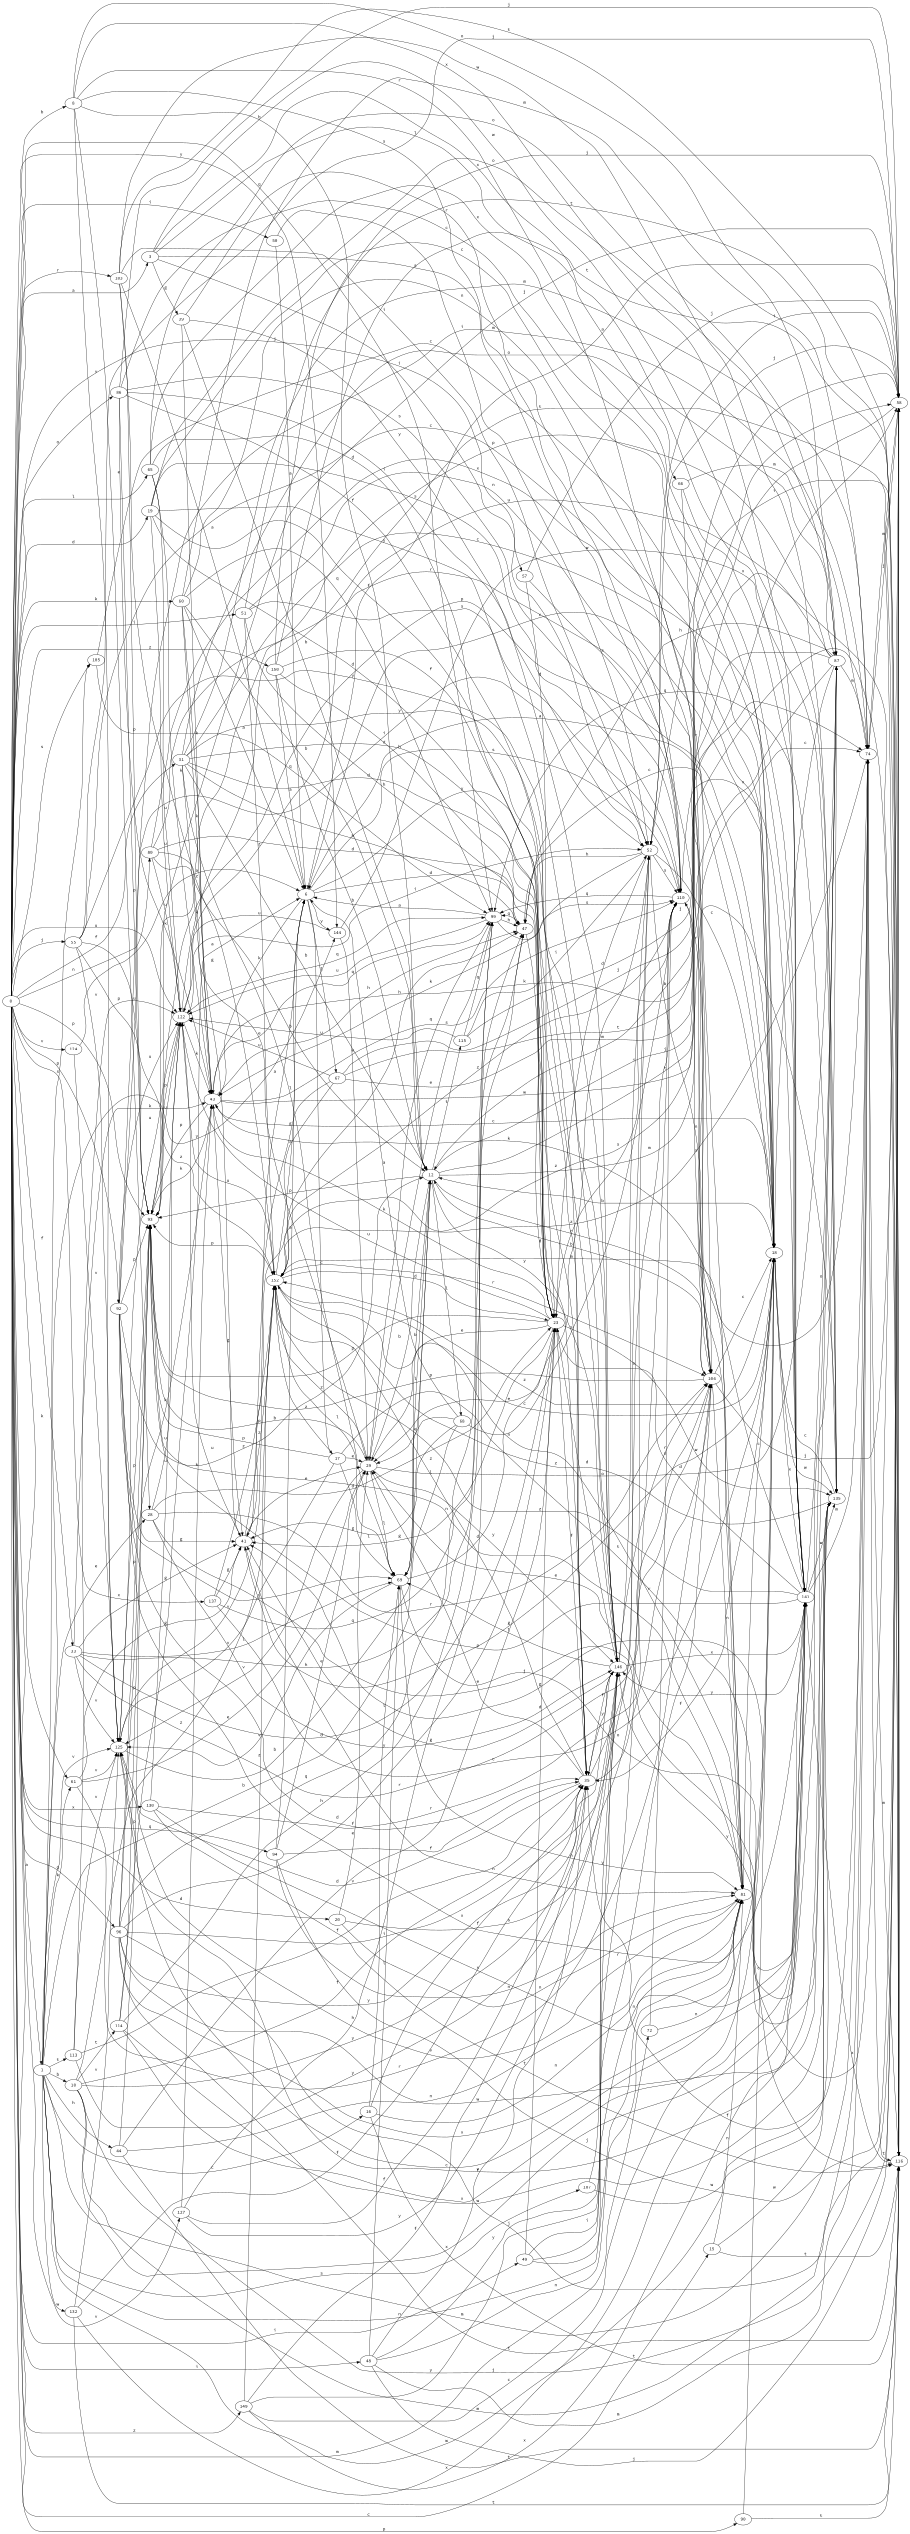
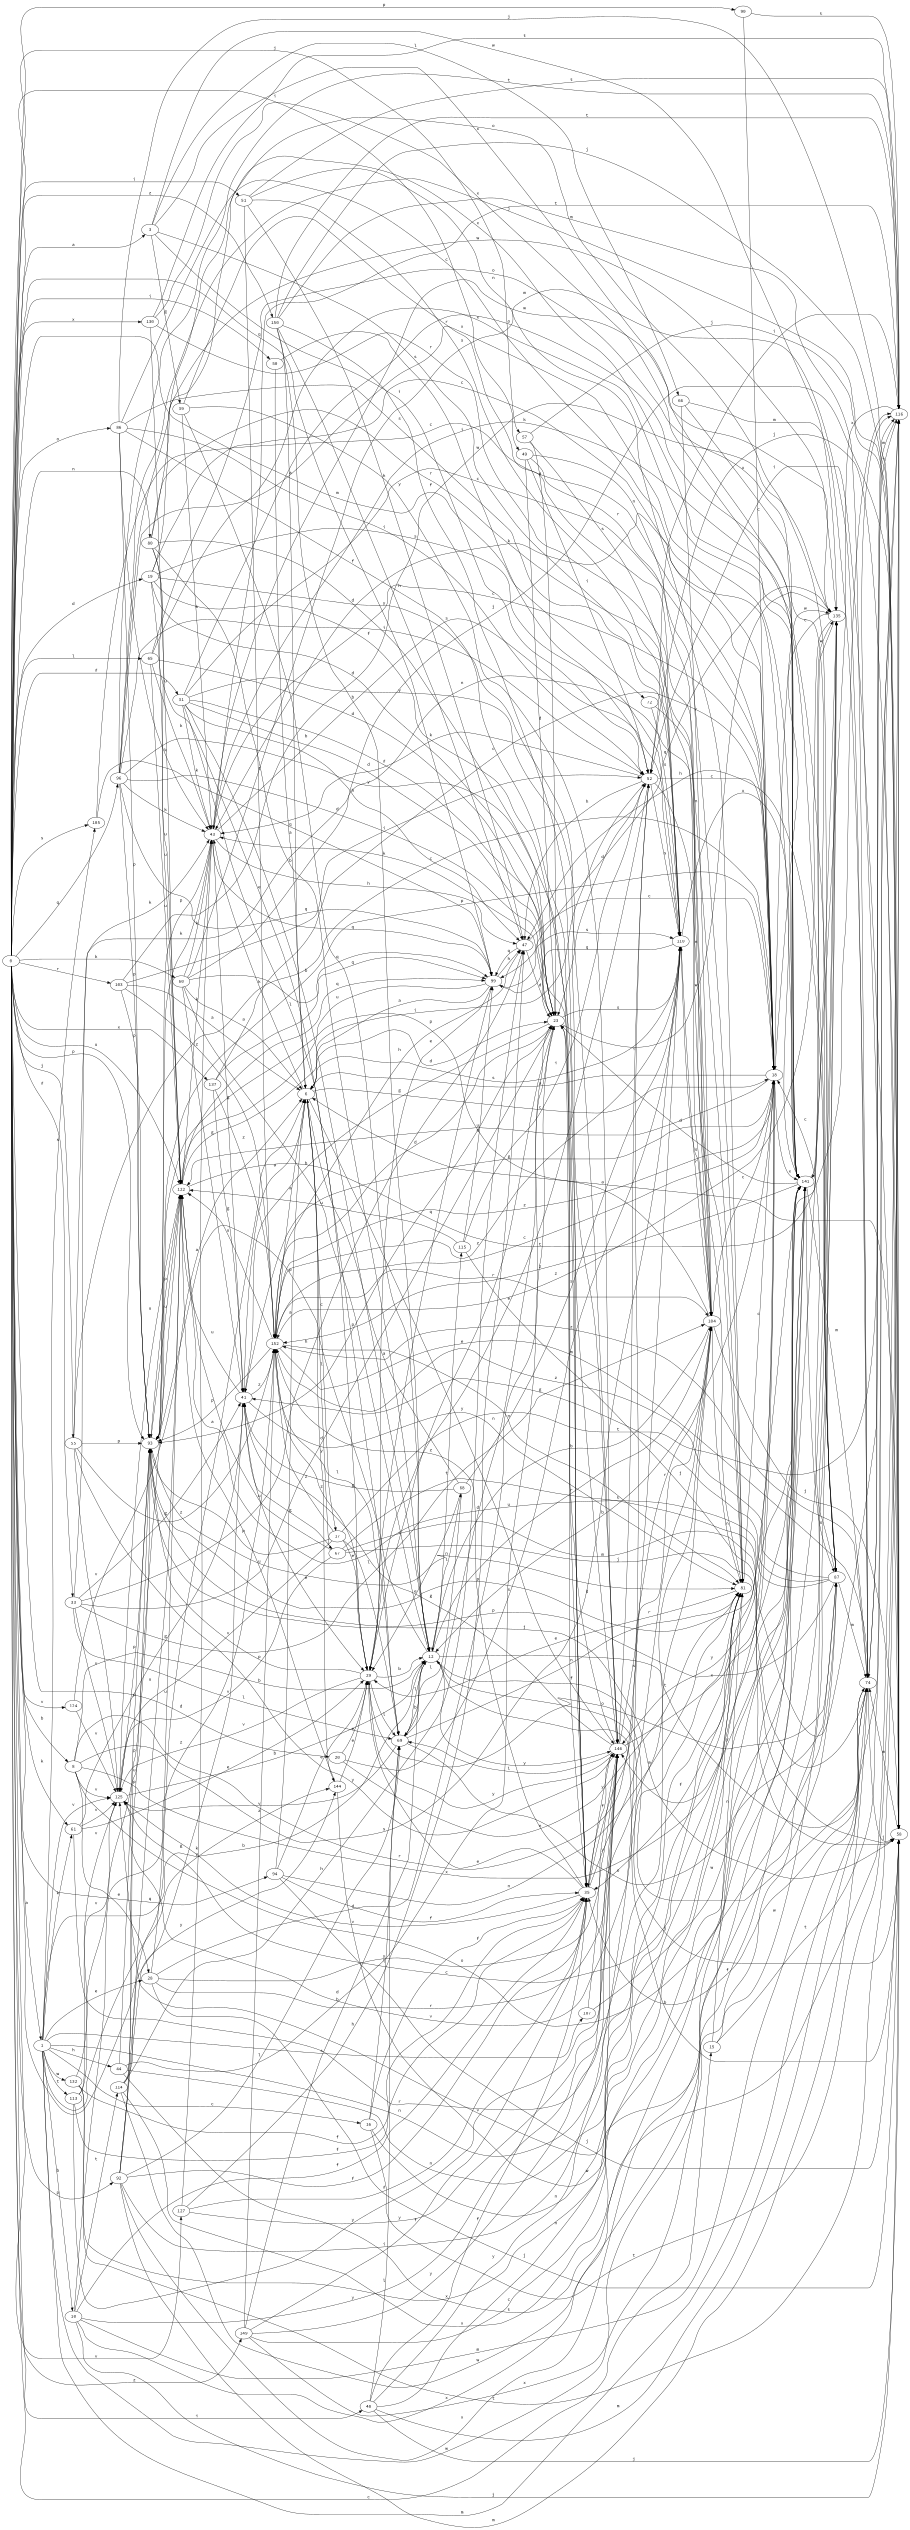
(521, 284) -> (860, 737)
(873, 396) -> (412, 258)
(323, 1216) -> (491, 1128)
(279, 1425) -> (348, 1997)
